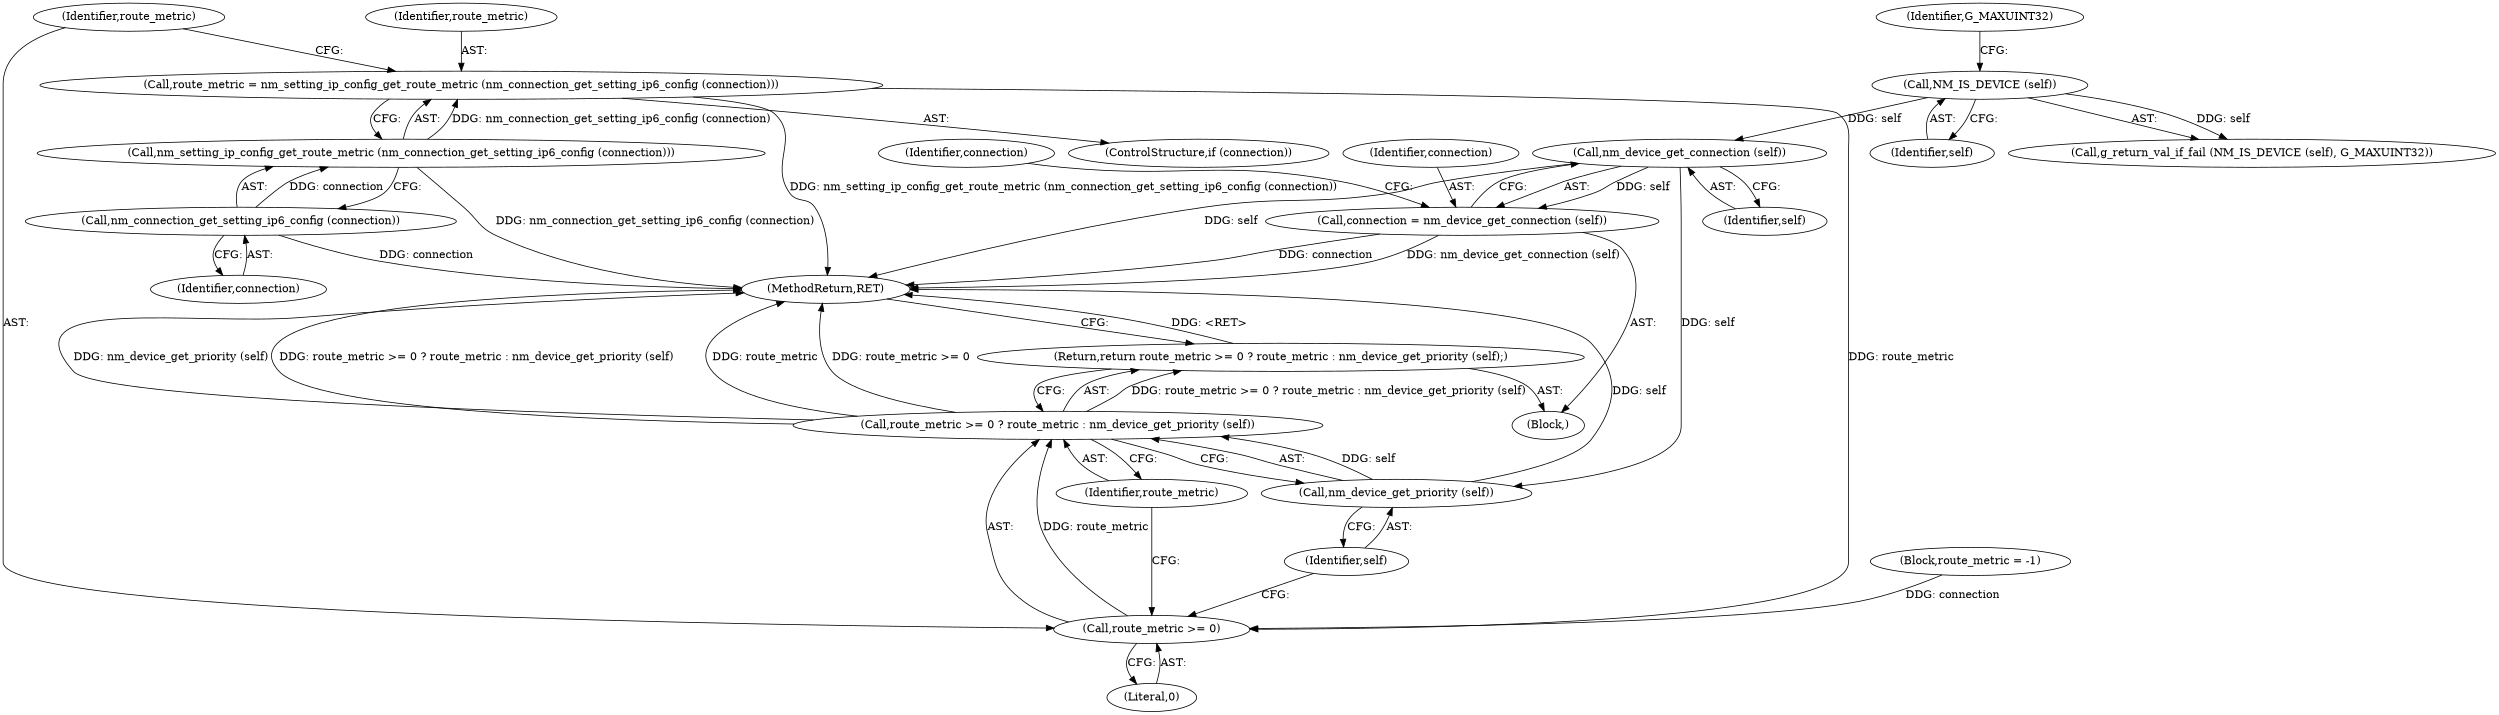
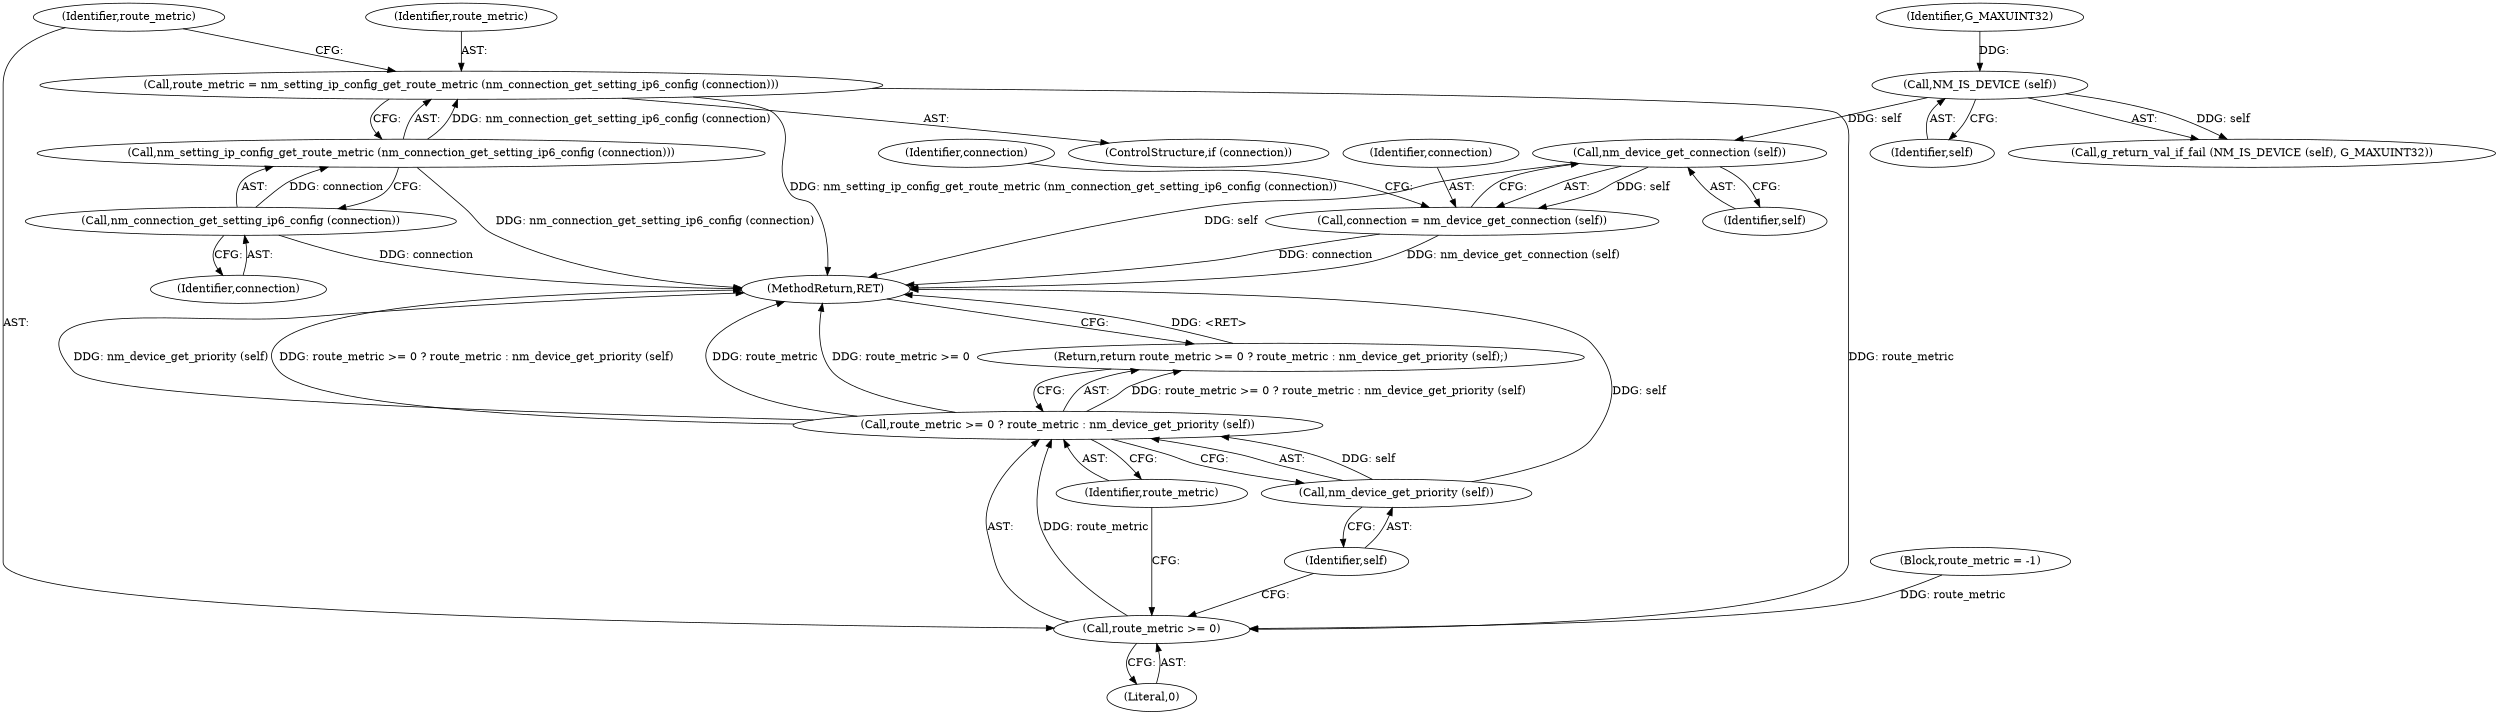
(1996, 51) -> (1996, 51)
(1681, 386) -> none
(1548, 425) -> none
(1953, 595) -> (1953, 595)
